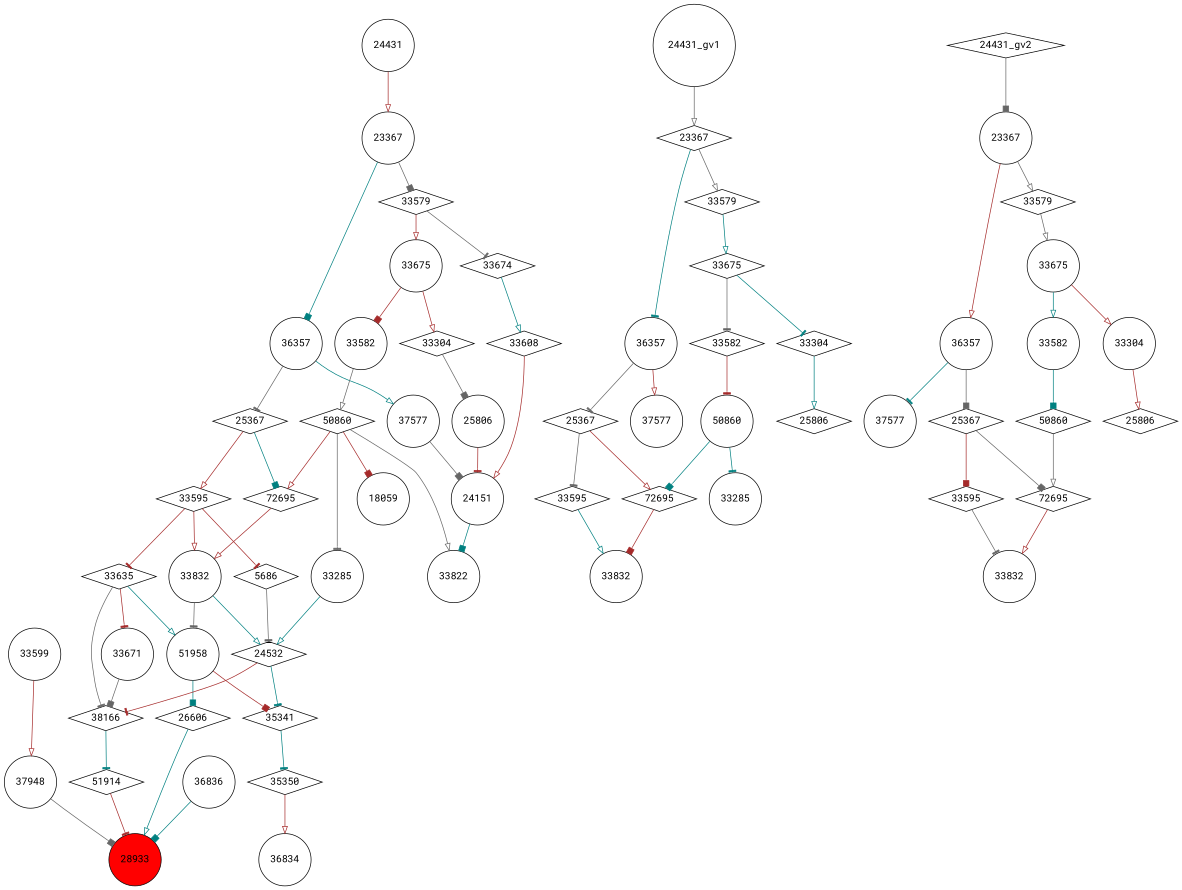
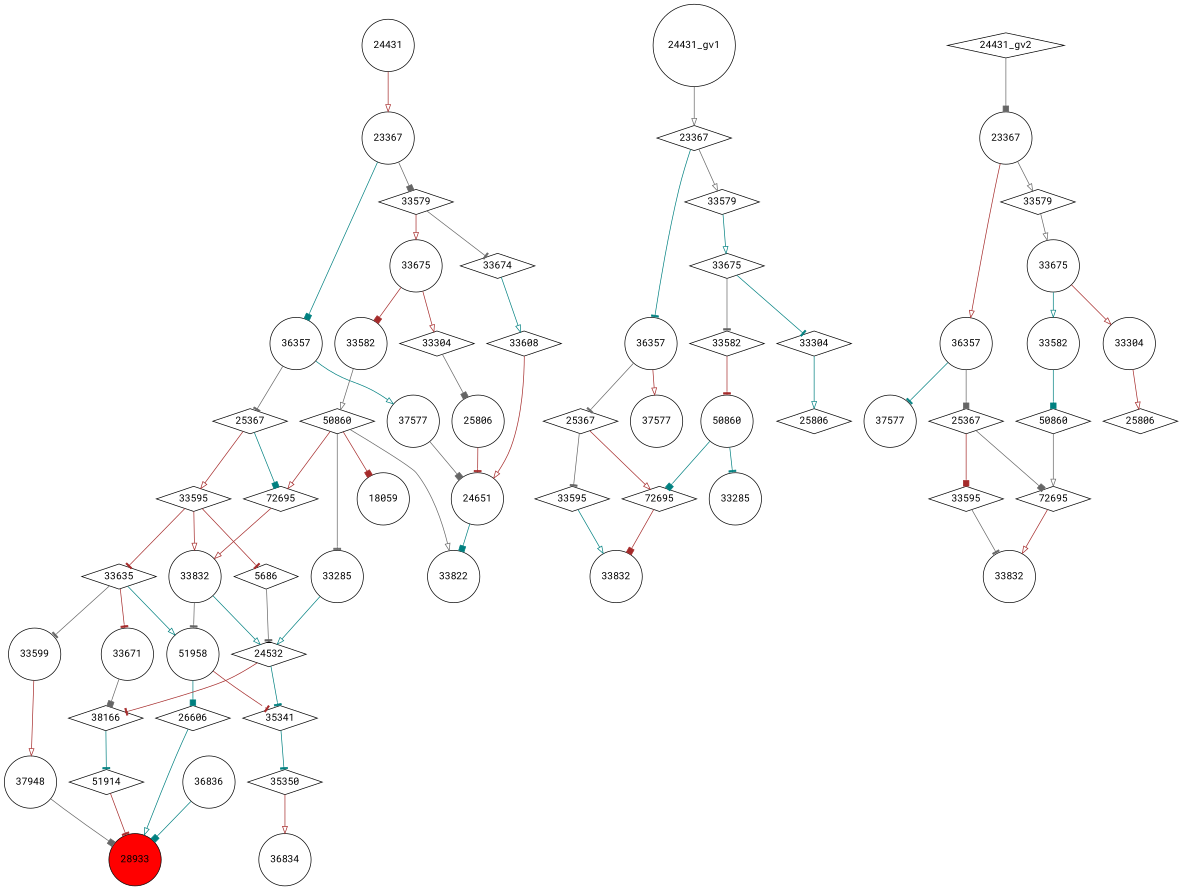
(477, 499) -> (477, 499)
(92, 644) -> (83, 610)
(237, 689) -> (237, 689)
